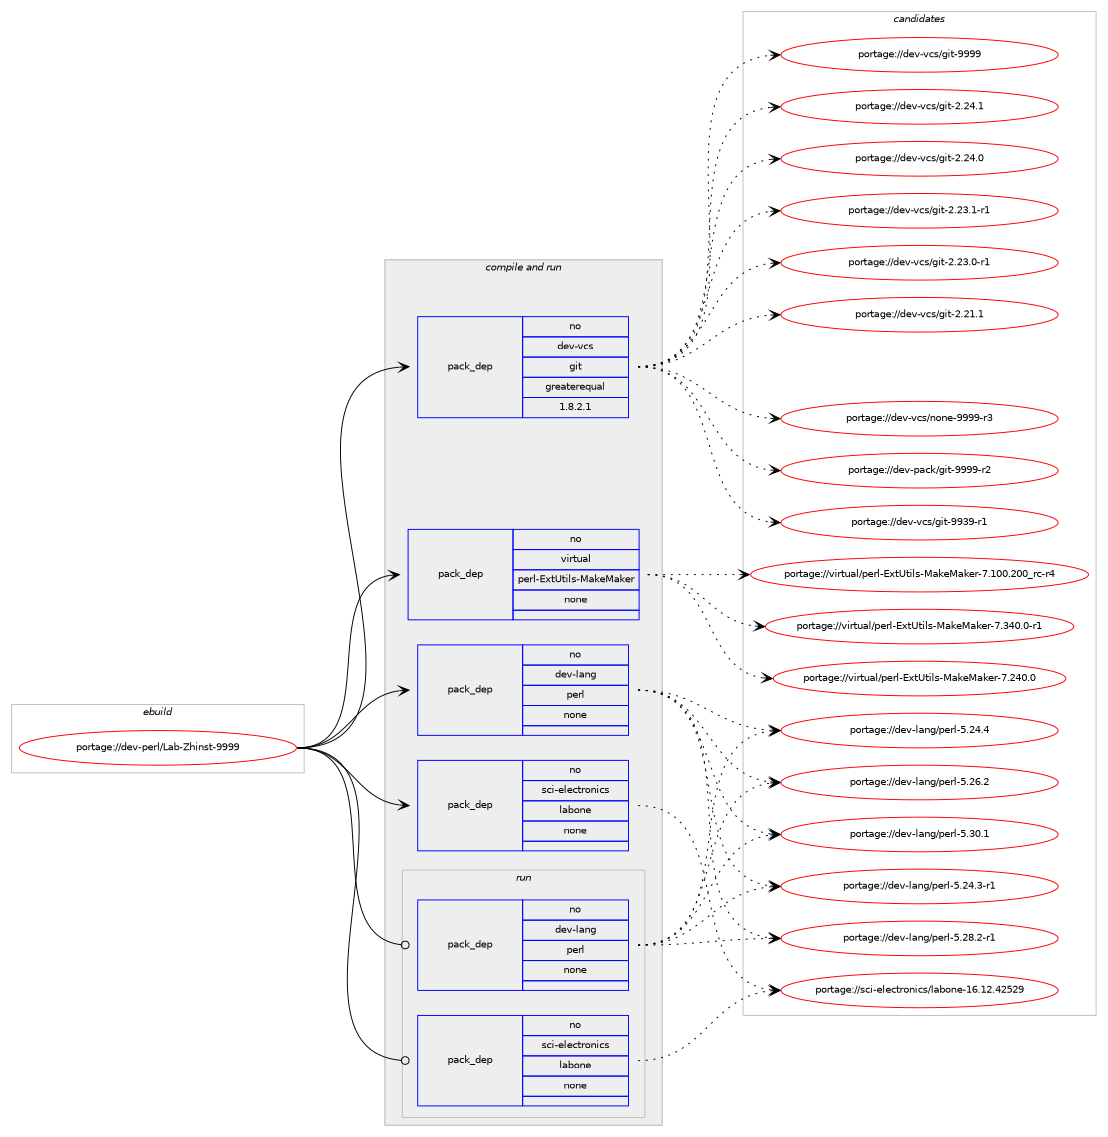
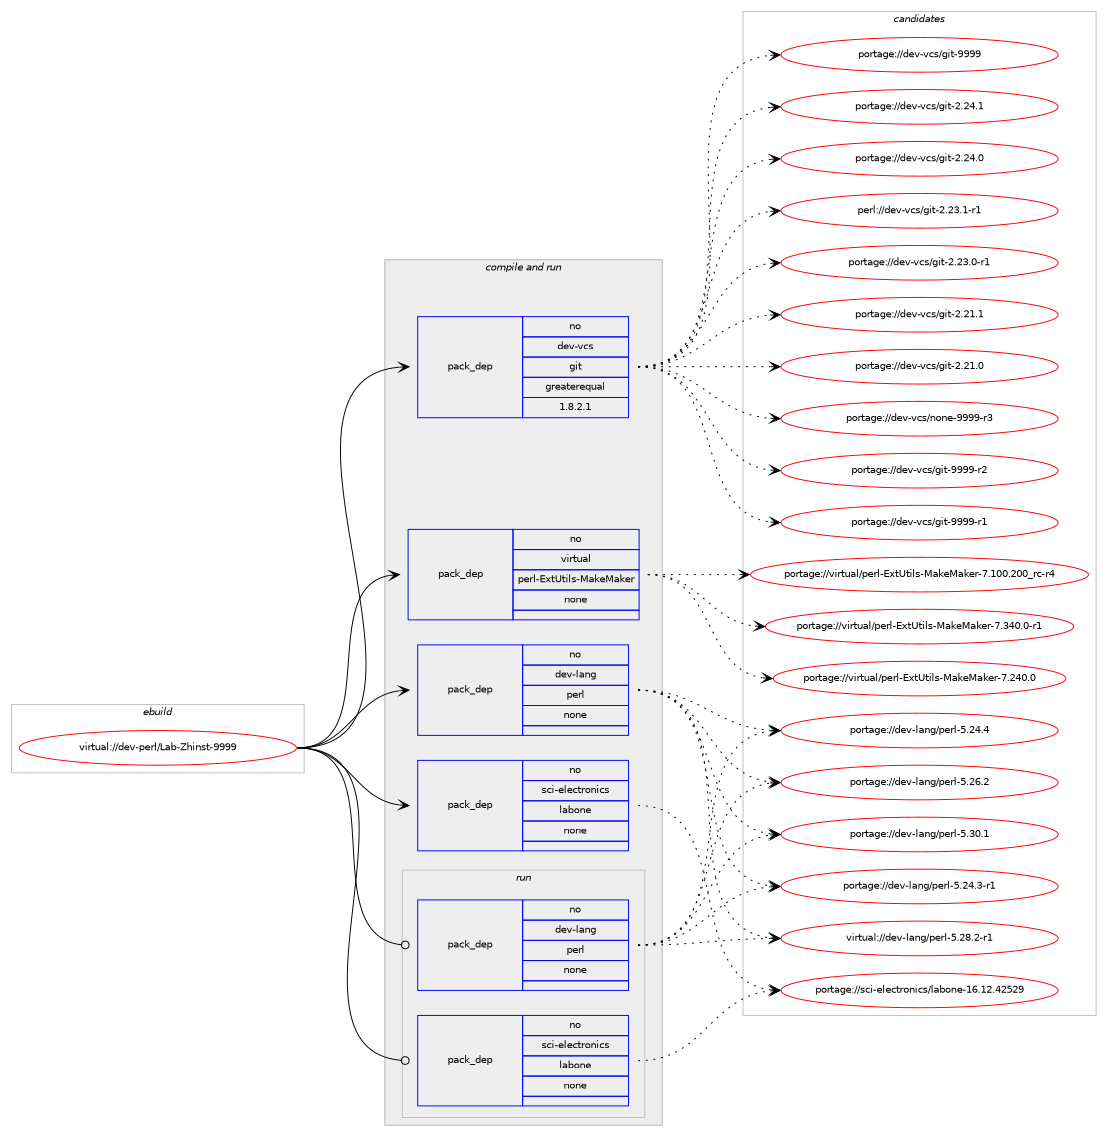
(920, 211) -> (920, 211)
none -> (920, 367)
(920, 471) -> (920, 471)
(920, 523) -> (920, 523)
(158, 748) -> (158, 748)
(920, 938) -> (920, 938)
